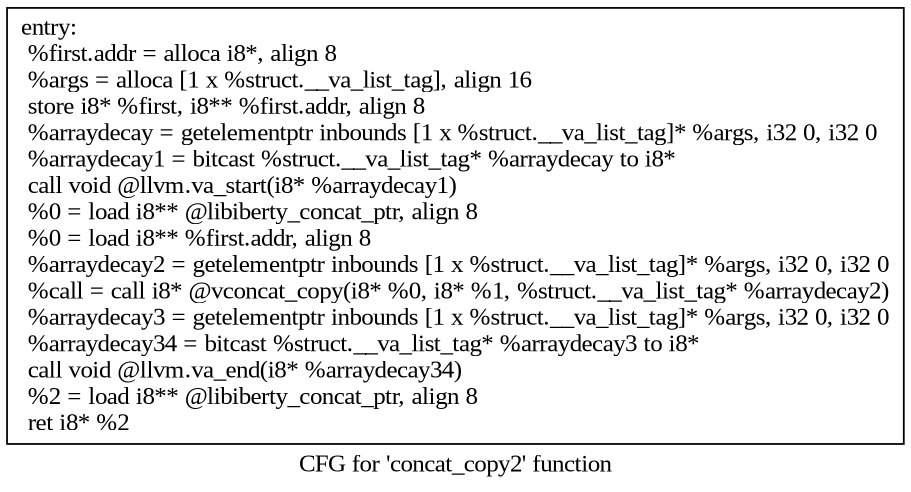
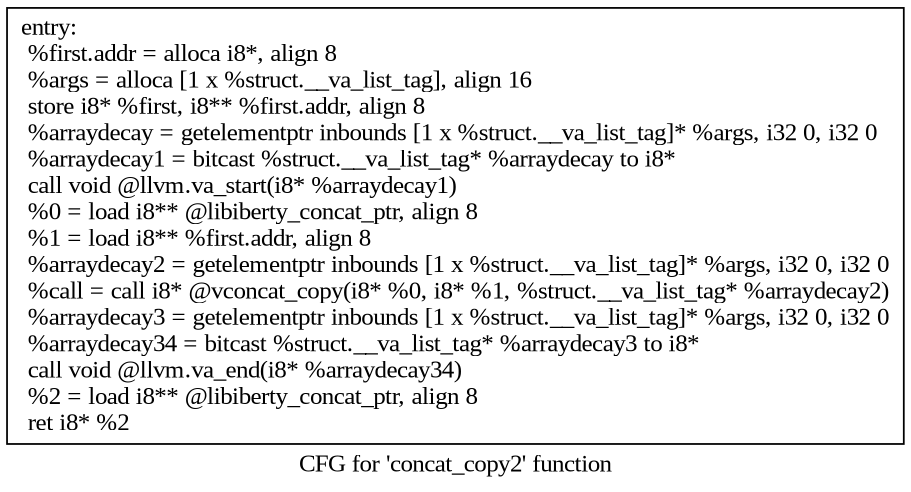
(196, 238) -> (196, 238)
